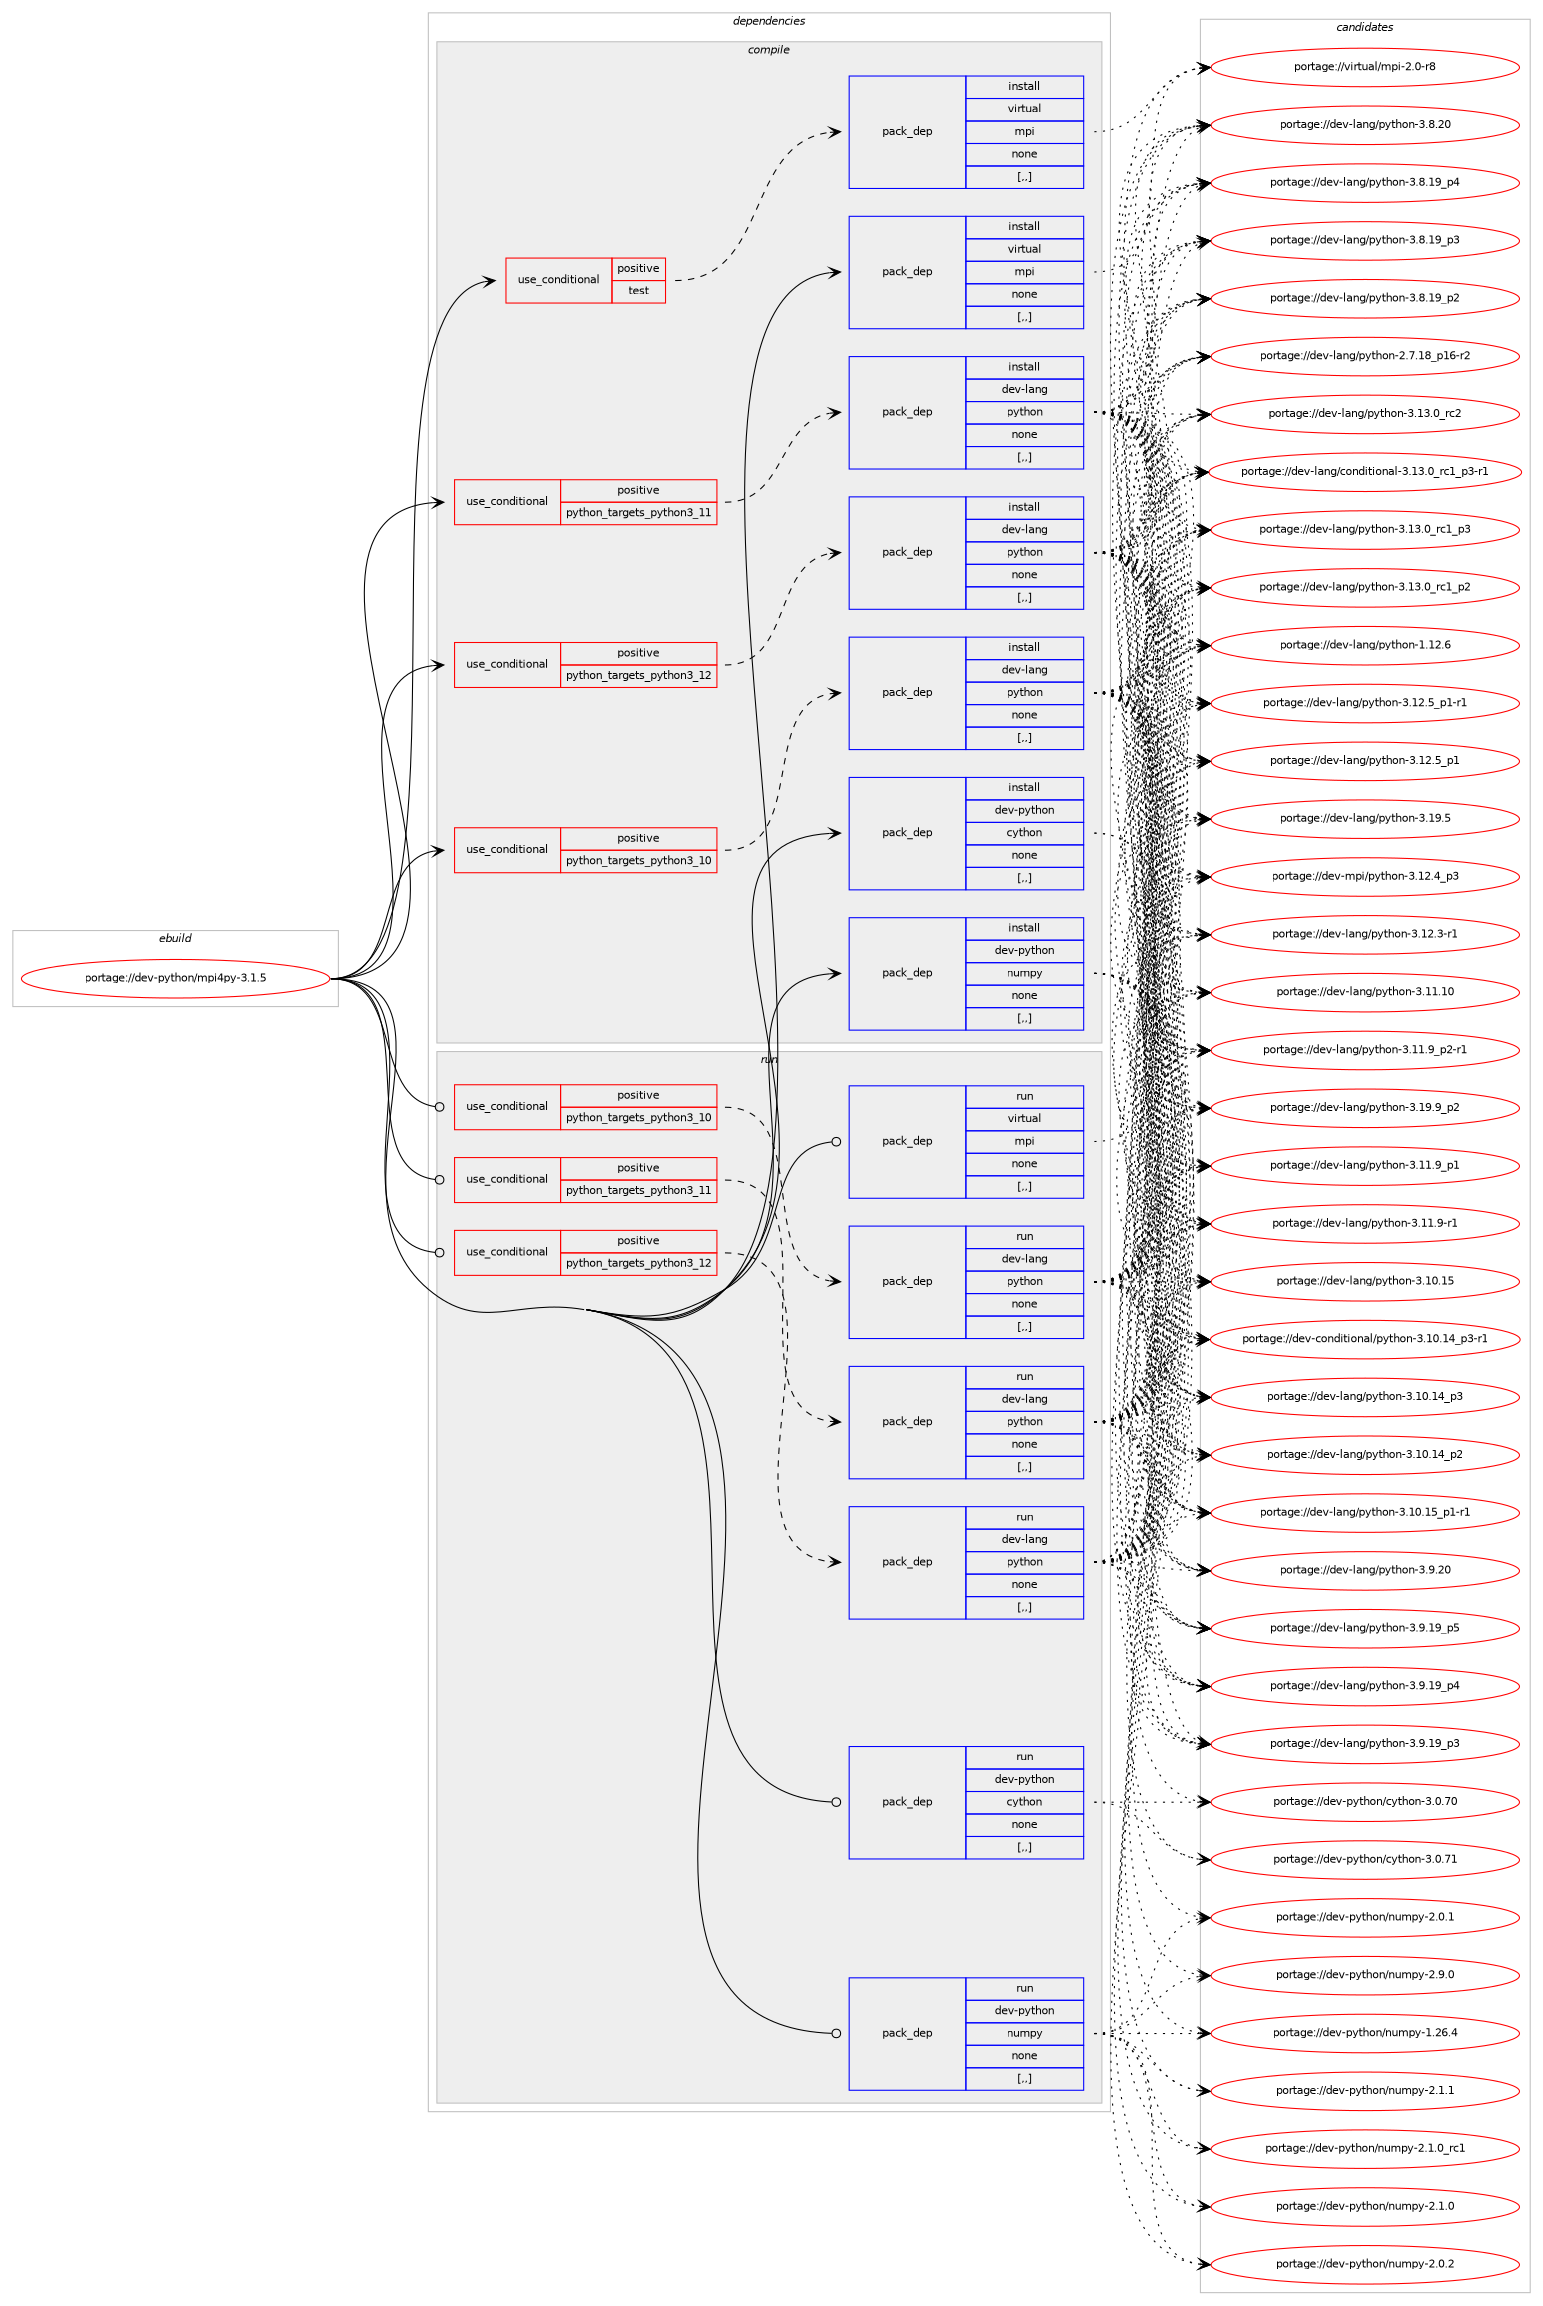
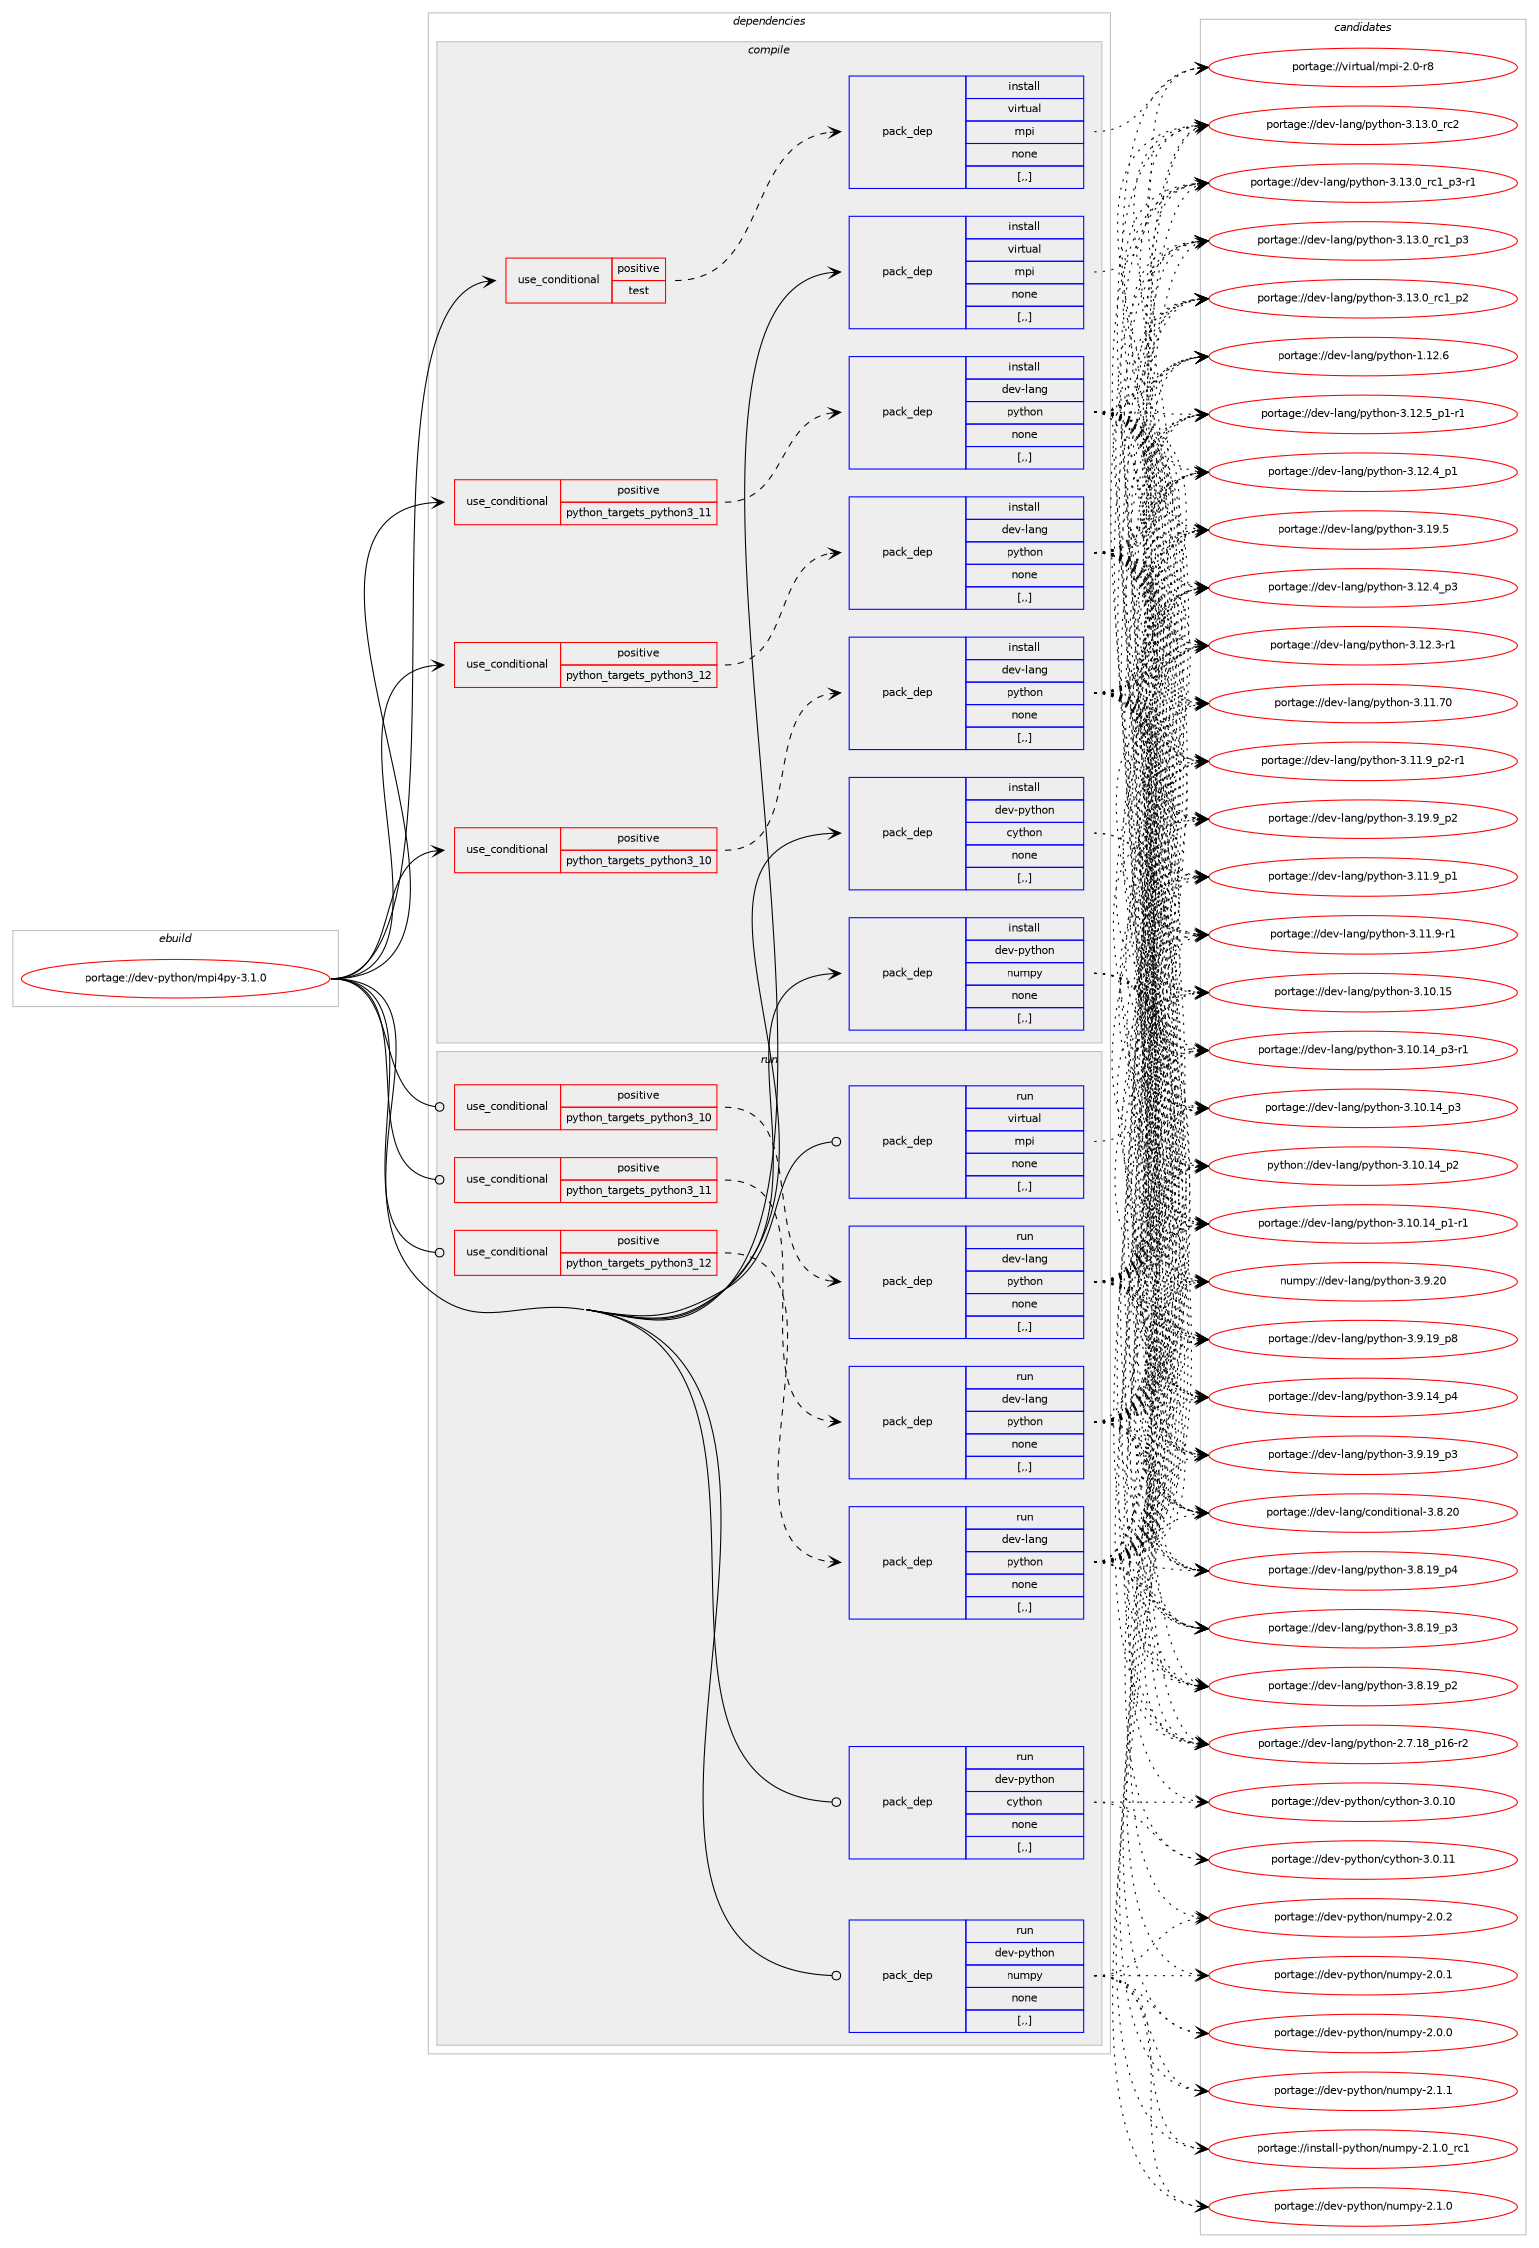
(1365, 125) -> (1363, 1513)
(1365, 472) -> (1363, 183)
(1365, 761) -> (1363, 472)
(1365, 877) -> (1363, 588)
(176, 979) -> (176, 979)
(1365, 993) -> (1363, 704)
(1365, 1340) -> (1363, 1050)
(1365, 1455) -> (1363, 1166)
(1365, 1513) -> (1363, 1224)
(1365, 1571) -> (1363, 1282)
(1365, 1629) -> (1363, 1340)
(1365, 1687) -> (1363, 1397)
(1365, 1802) -> (1363, 1802)
(1365, 1860) -> (1363, 1860)
(1365, 1976) -> (1363, 2034)
(1365, 2034) -> none
(1365, 2149) -> (1363, 2149)
